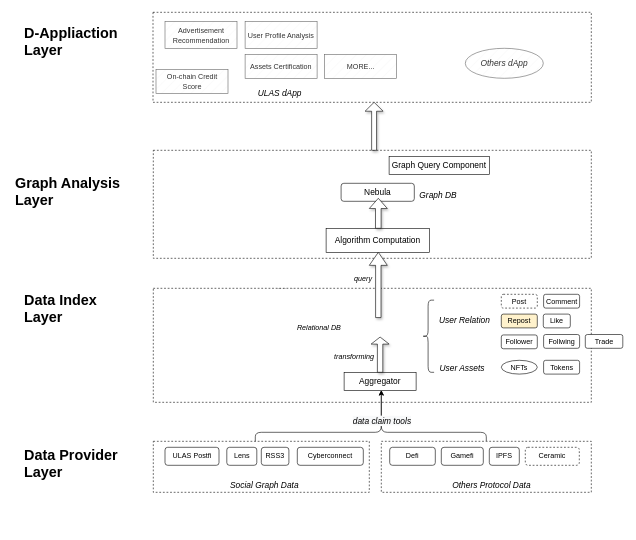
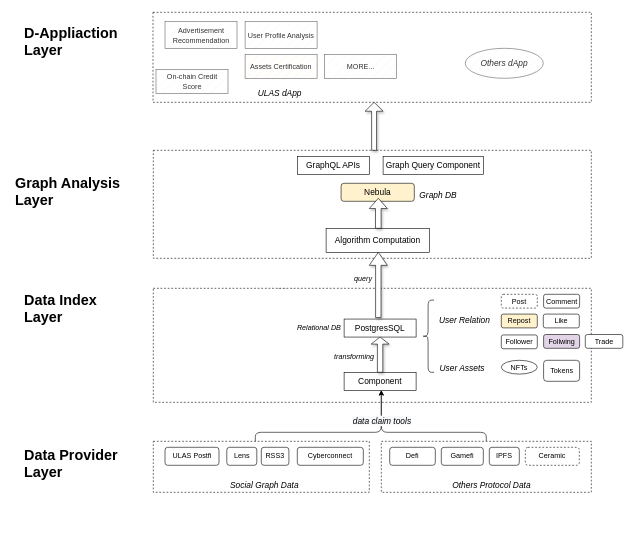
(281, 66) -> (281, 66)
none -> (333, 165)
(439, 165) -> (433, 165)
(378, 192) -> (378, 192)
(557, 321) -> (561, 321)
none -> (380, 328)
(562, 341) -> (562, 341)
(562, 367) -> (562, 371)
(380, 381) -> (380, 381)
